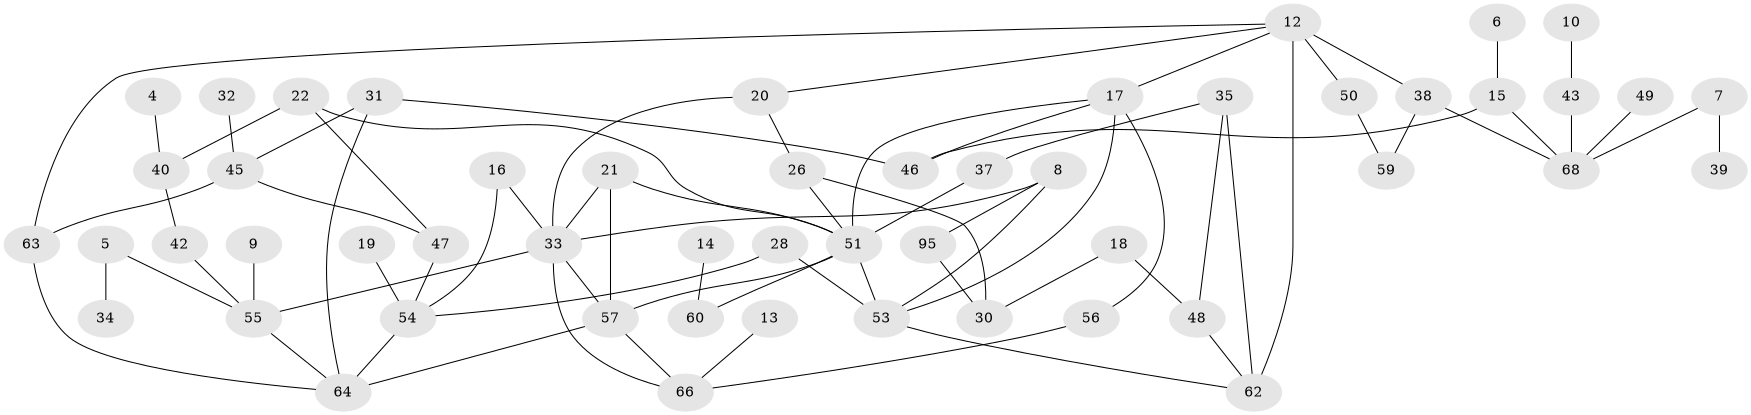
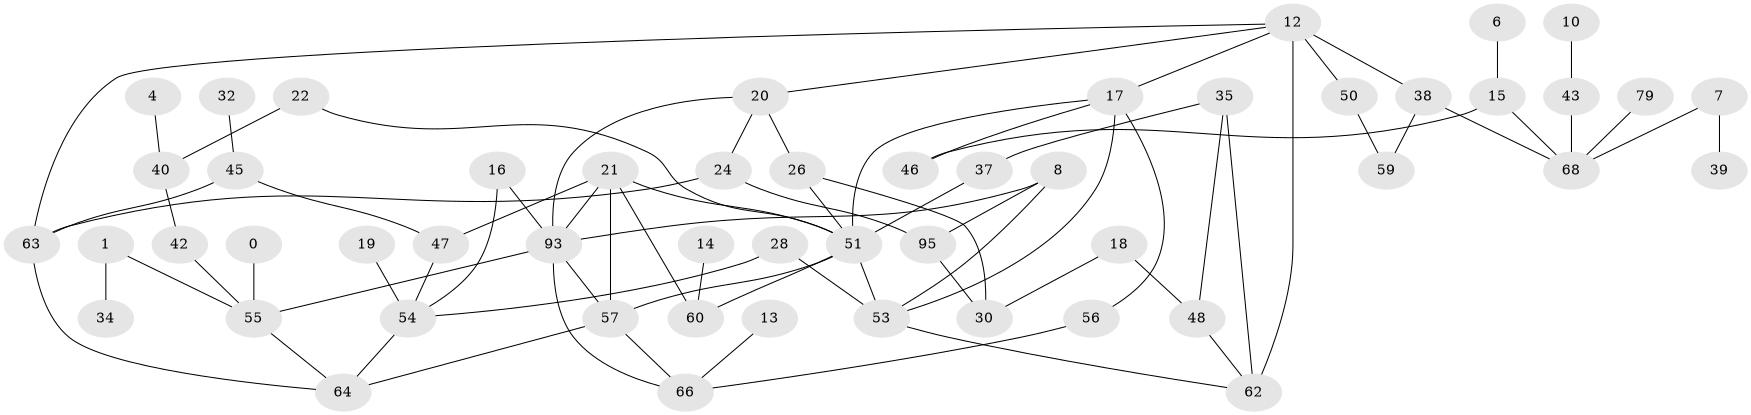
(375, 97) -> none
(1645, 97) -> (1645, 97)
(371, 171) -> (519, 210)
none -> (724, 171)
(106, 245) -> (106, 245)
(254, 245) -> (254, 245)
(554, 245) -> (554, 245)
none -> (653, 245)
